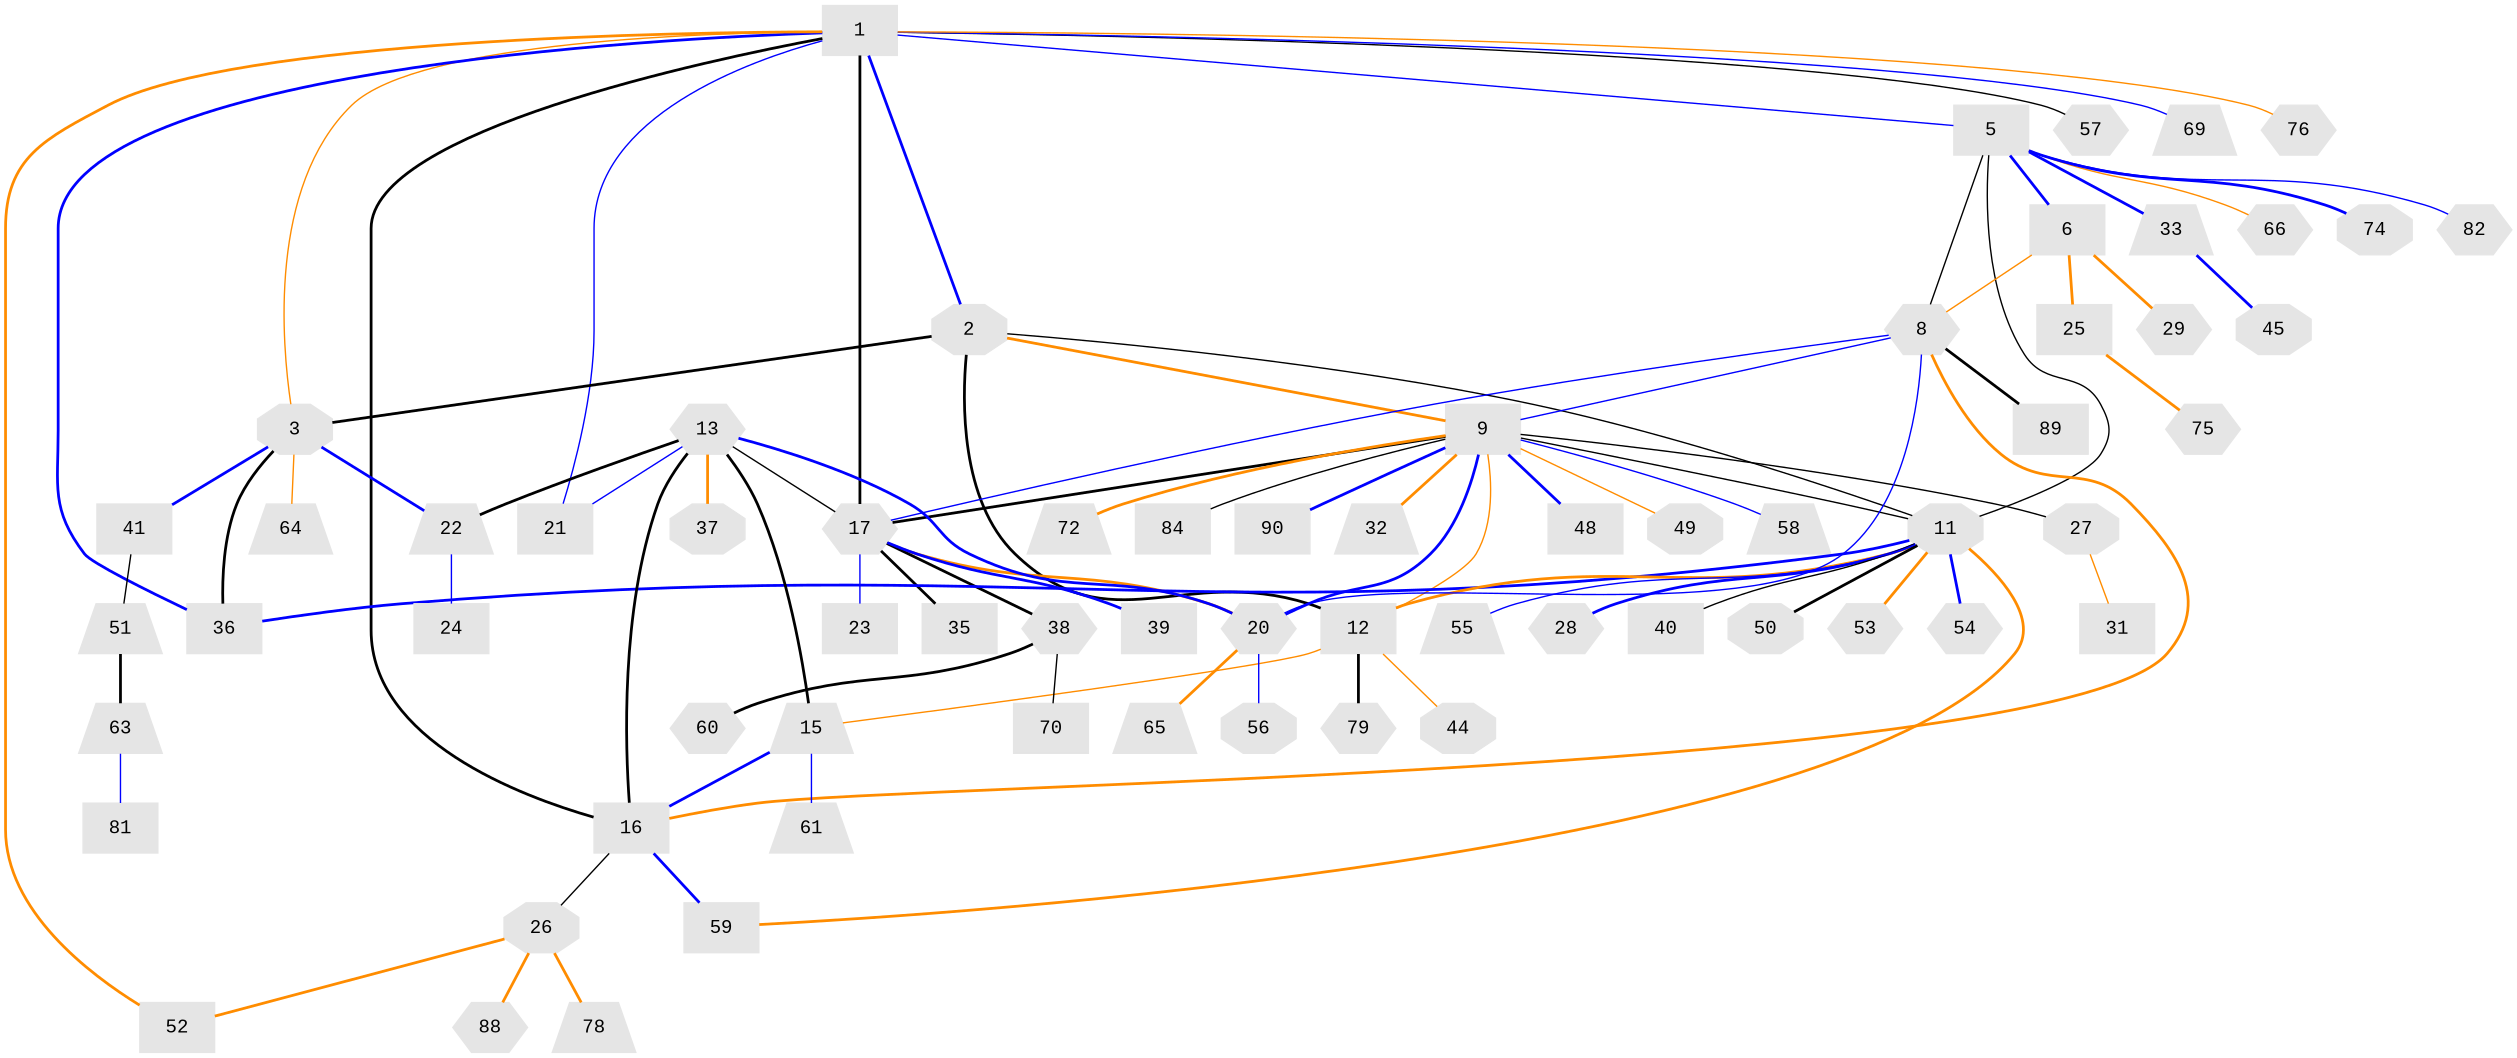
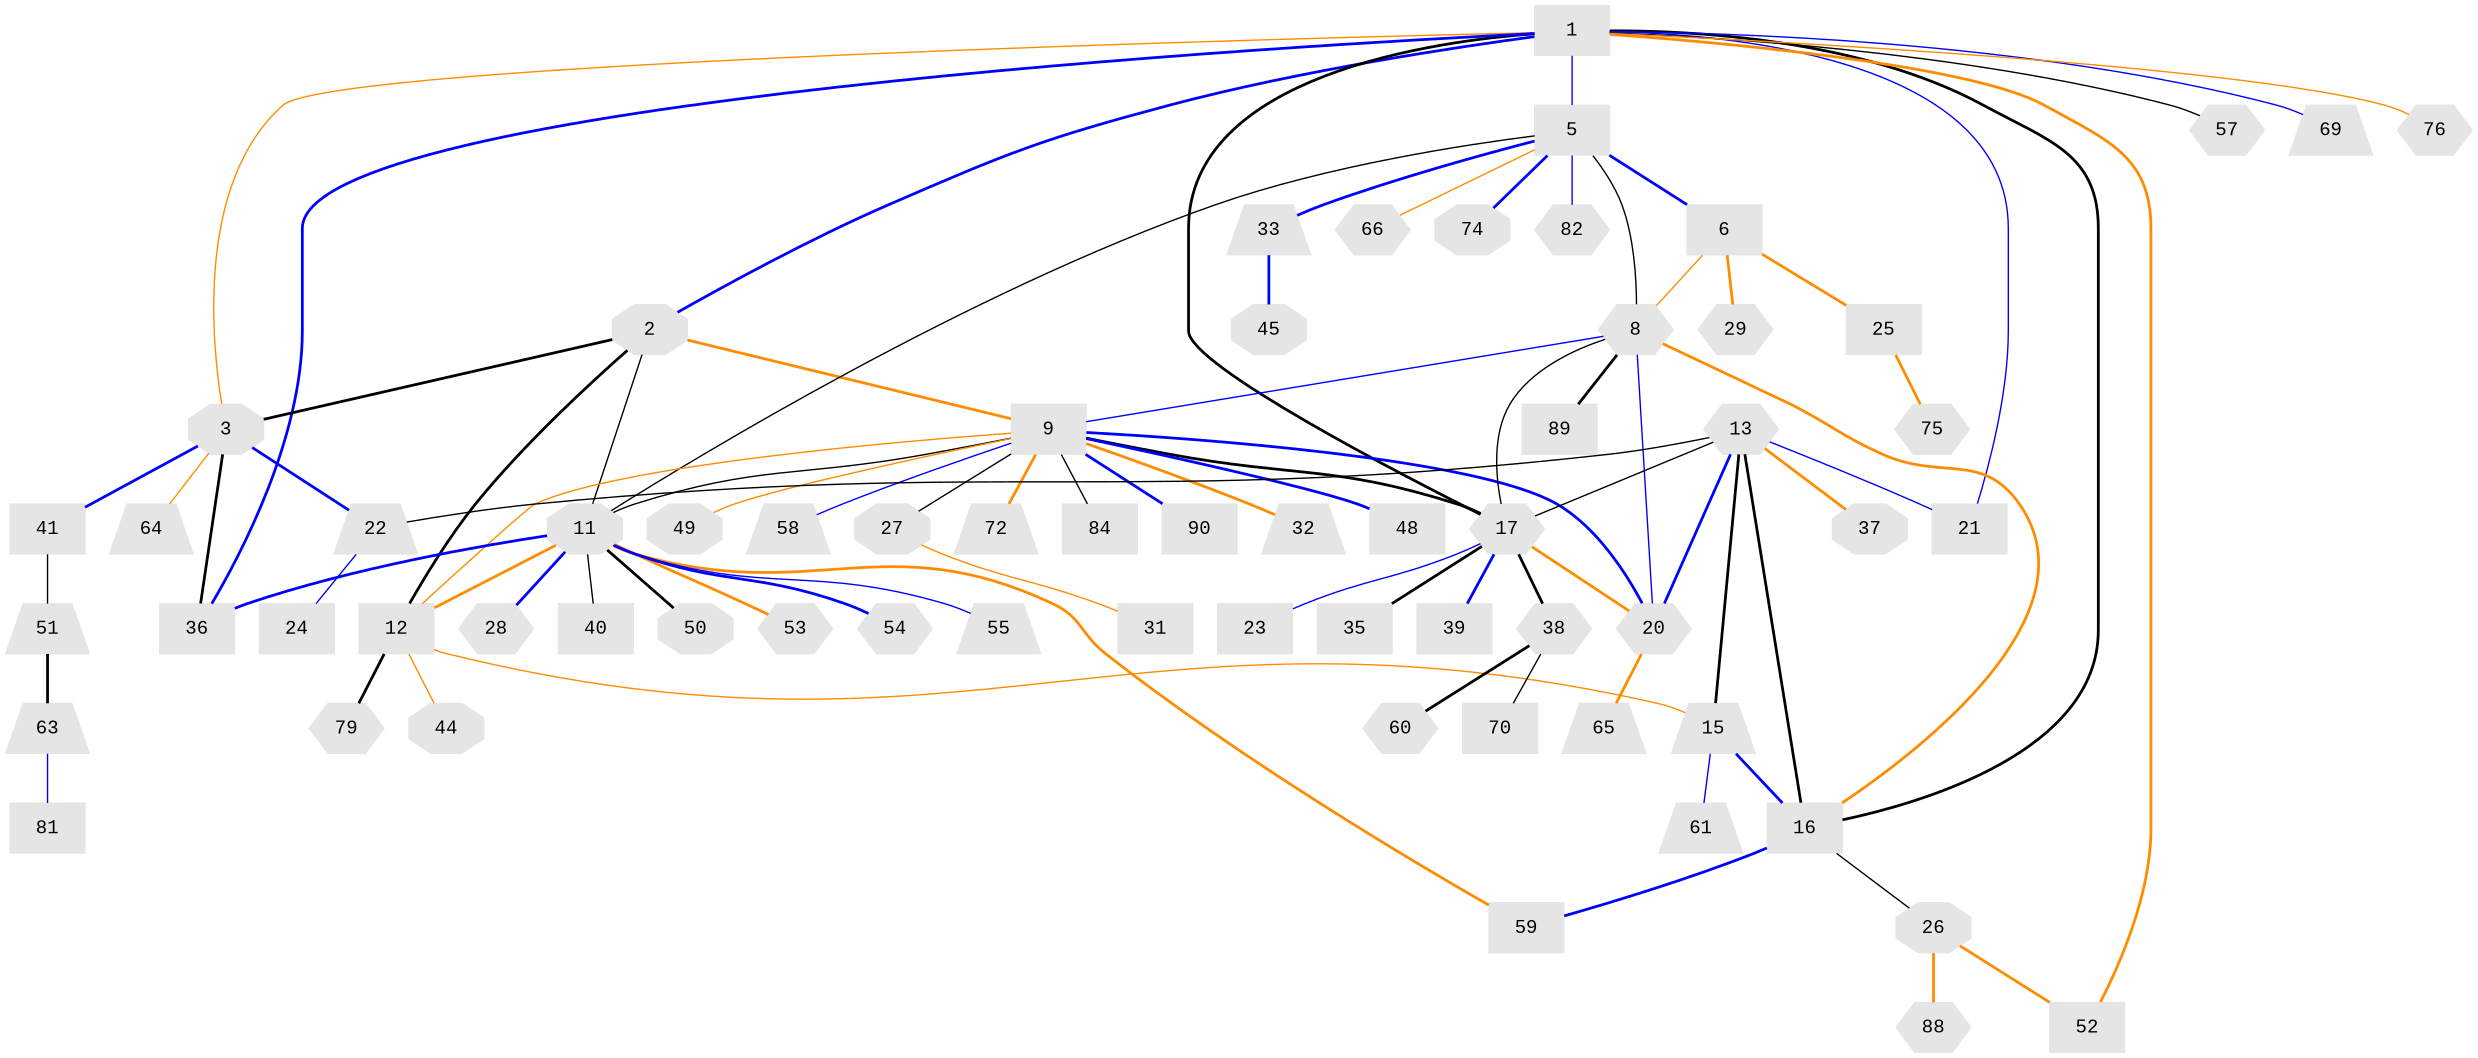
(1362, 418) -> (1514, 398)
(584, 474) -> (1058, 482)
(1259, 728) -> none
(594, 1027) -> none
